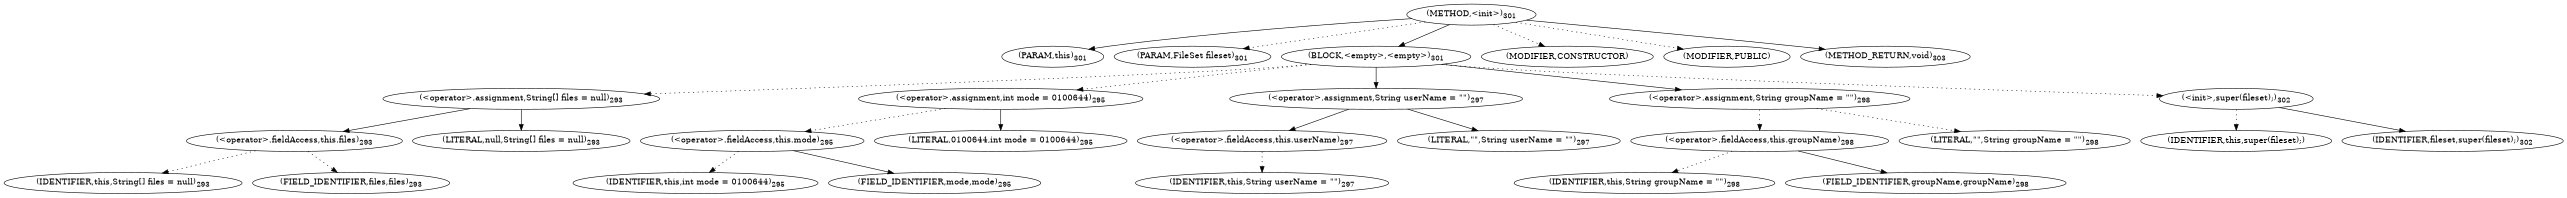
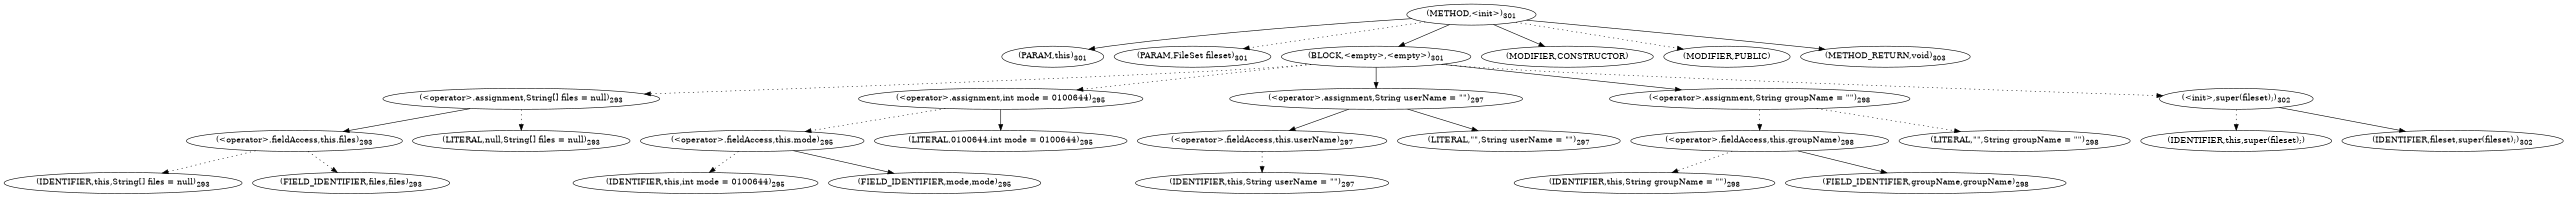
(1516, 34) -> (1516, 34)
(521, 117) -> (521, 117)
